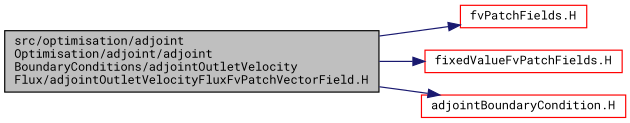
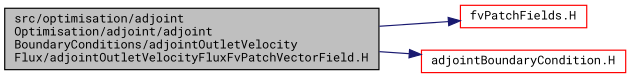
(524, 61) -> none
